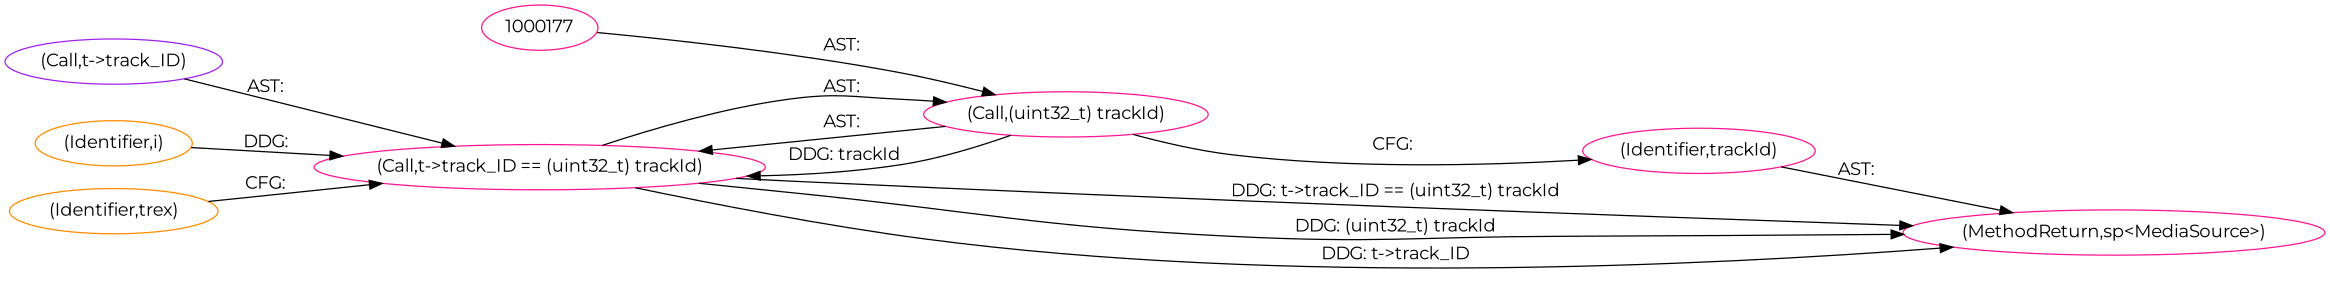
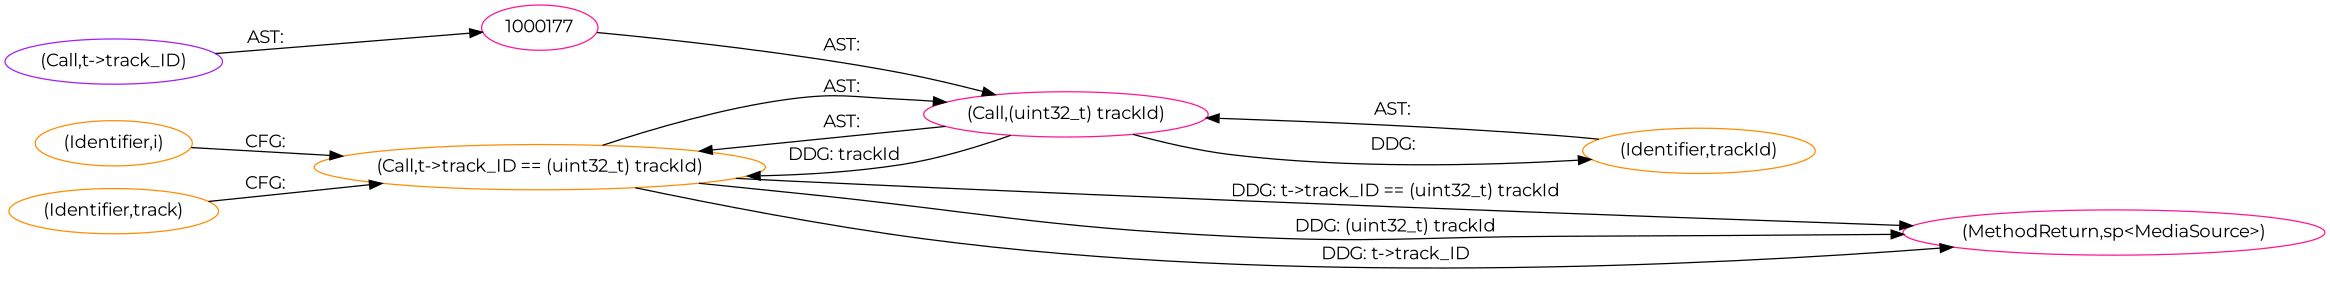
(313, 111) -> (342, 43)
(268, 143) -> (268, 143)
(1395, 145) -> (1395, 145)
(1699, 151) -> (1699, 151)
(540, 167) -> (540, 167)
(1891, 189) -> (1409, 126)
(114, 211) -> (114, 211)
